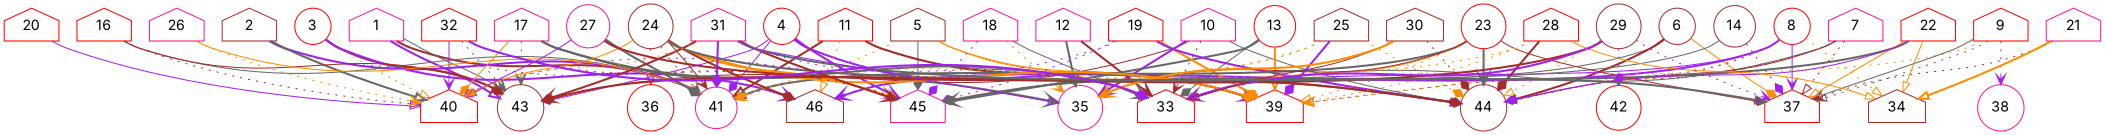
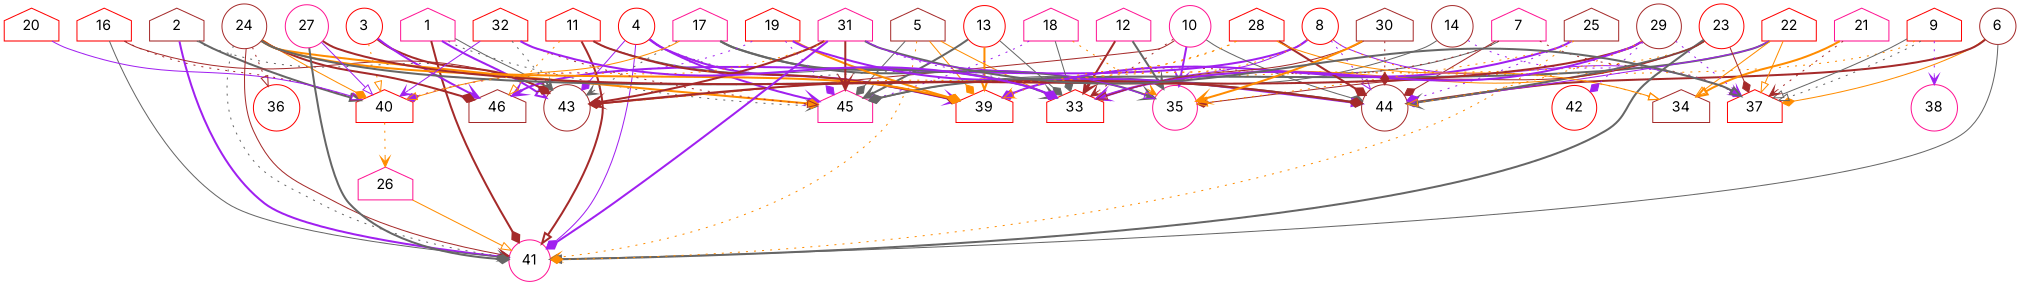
(1208, 26) -> (1190, 26)
(1389, 55) -> (1495, 73)
(308, 79) -> (385, 140)
